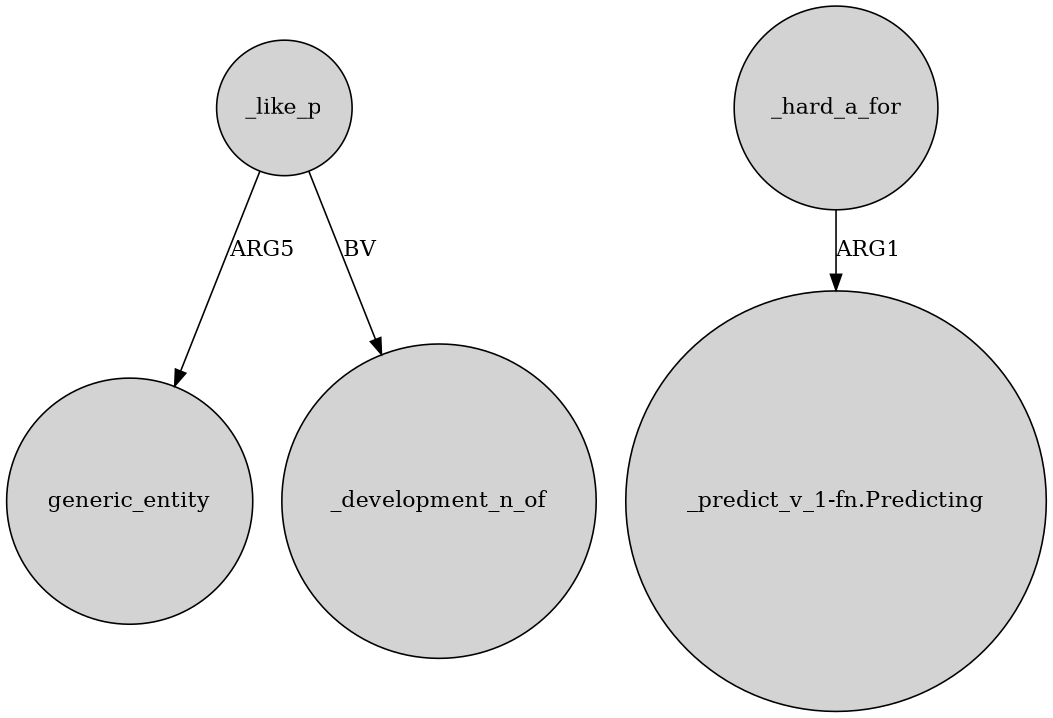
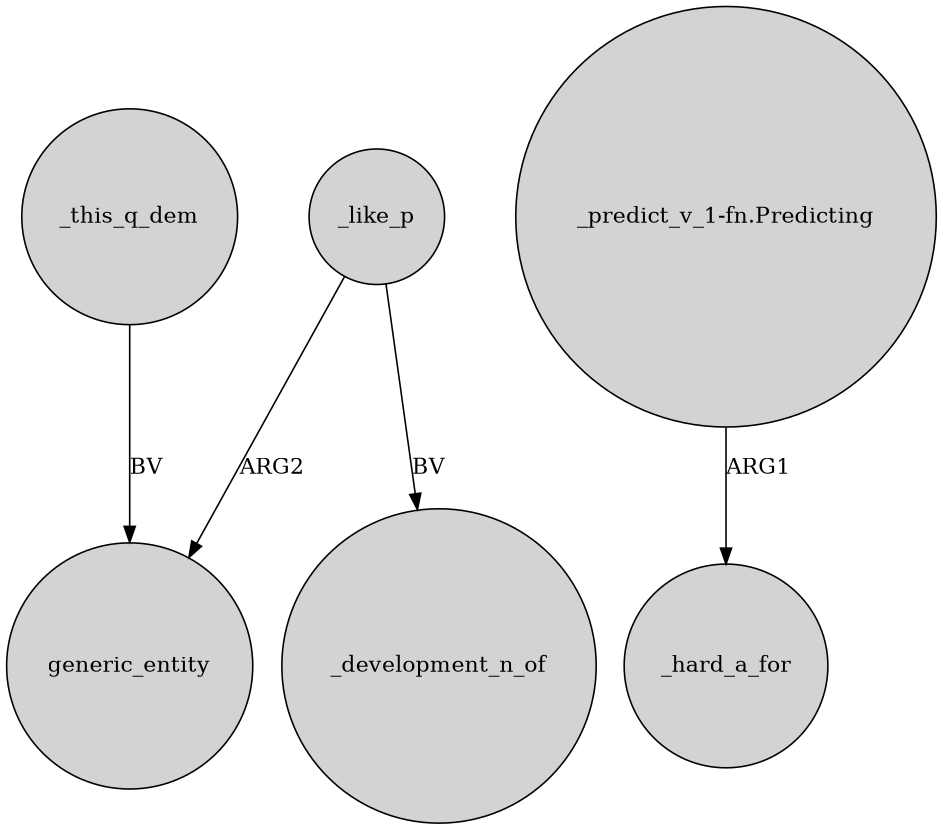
none -> (130, 217)
(836, 242) -> (726, 488)
(263, 250) -> (272, 468)
